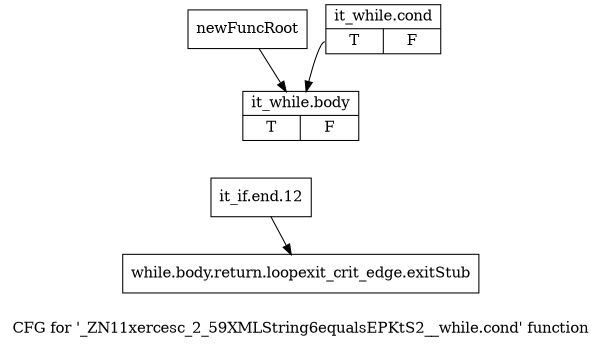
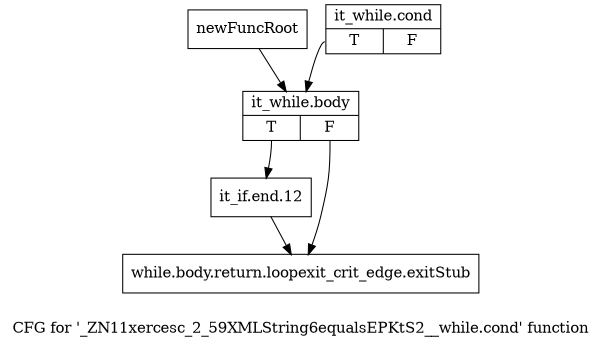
none -> (271, 154)
none -> (326, 194)
